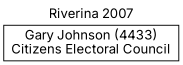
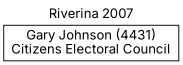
(91, 43) -> (91, 43)
